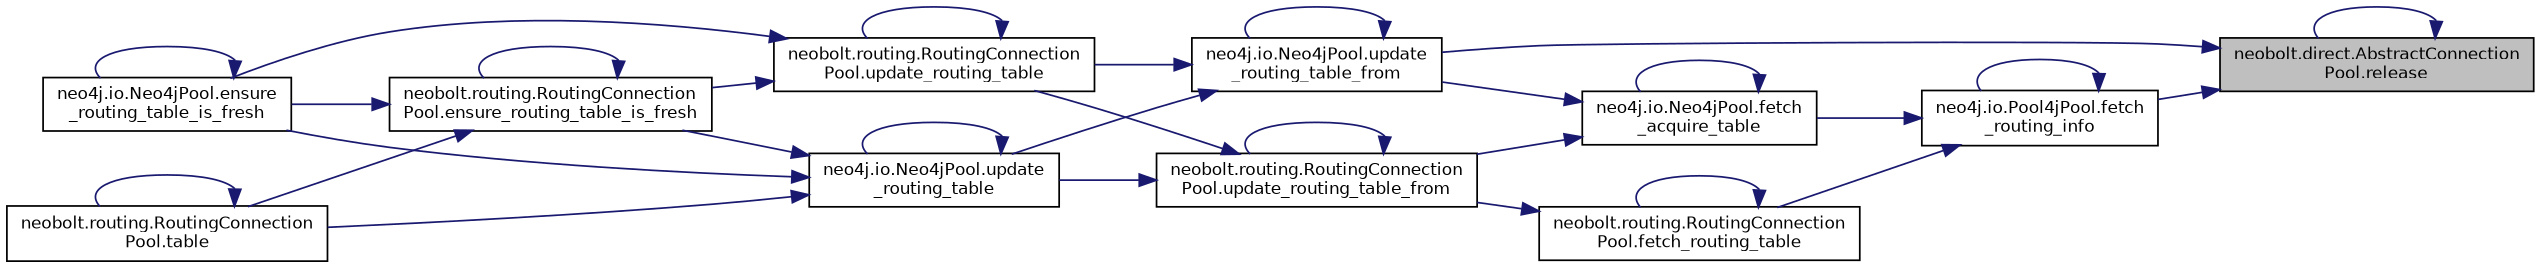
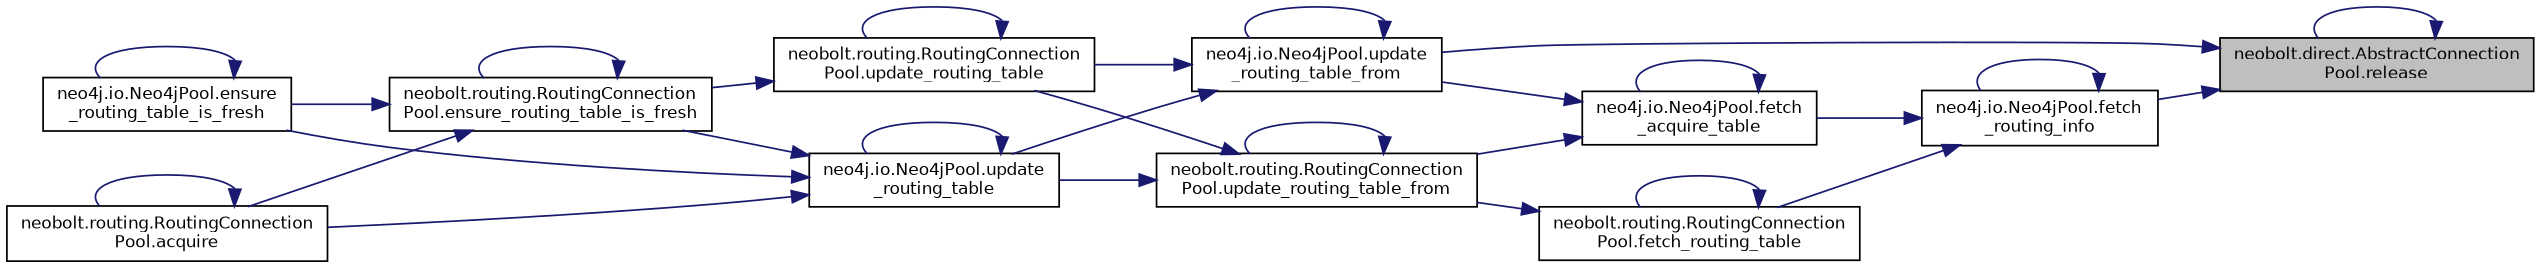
(496, 22) -> none
(2040, 118) -> (2040, 118)
(167, 234) -> (167, 234)
